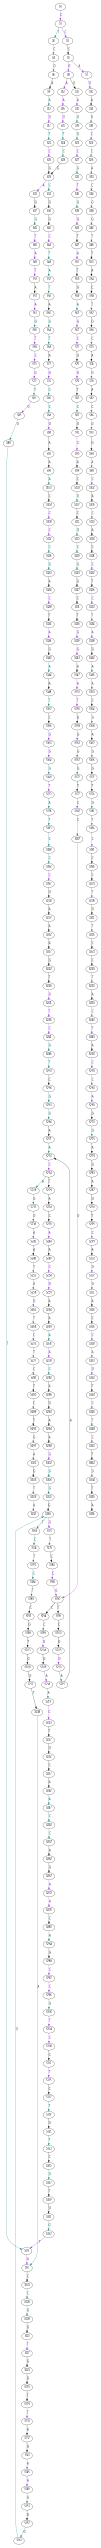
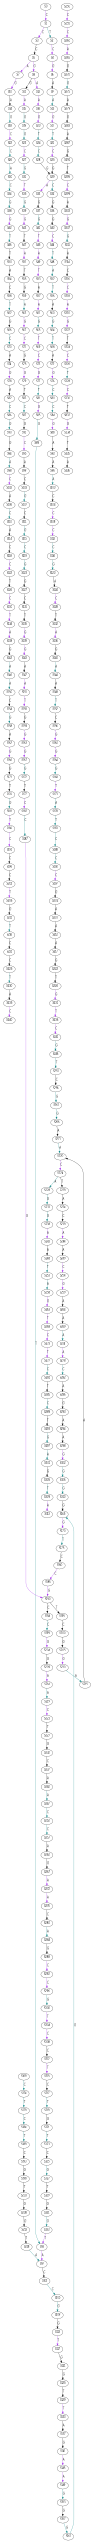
(92, 1037) -> none
(42, 1522) -> none
